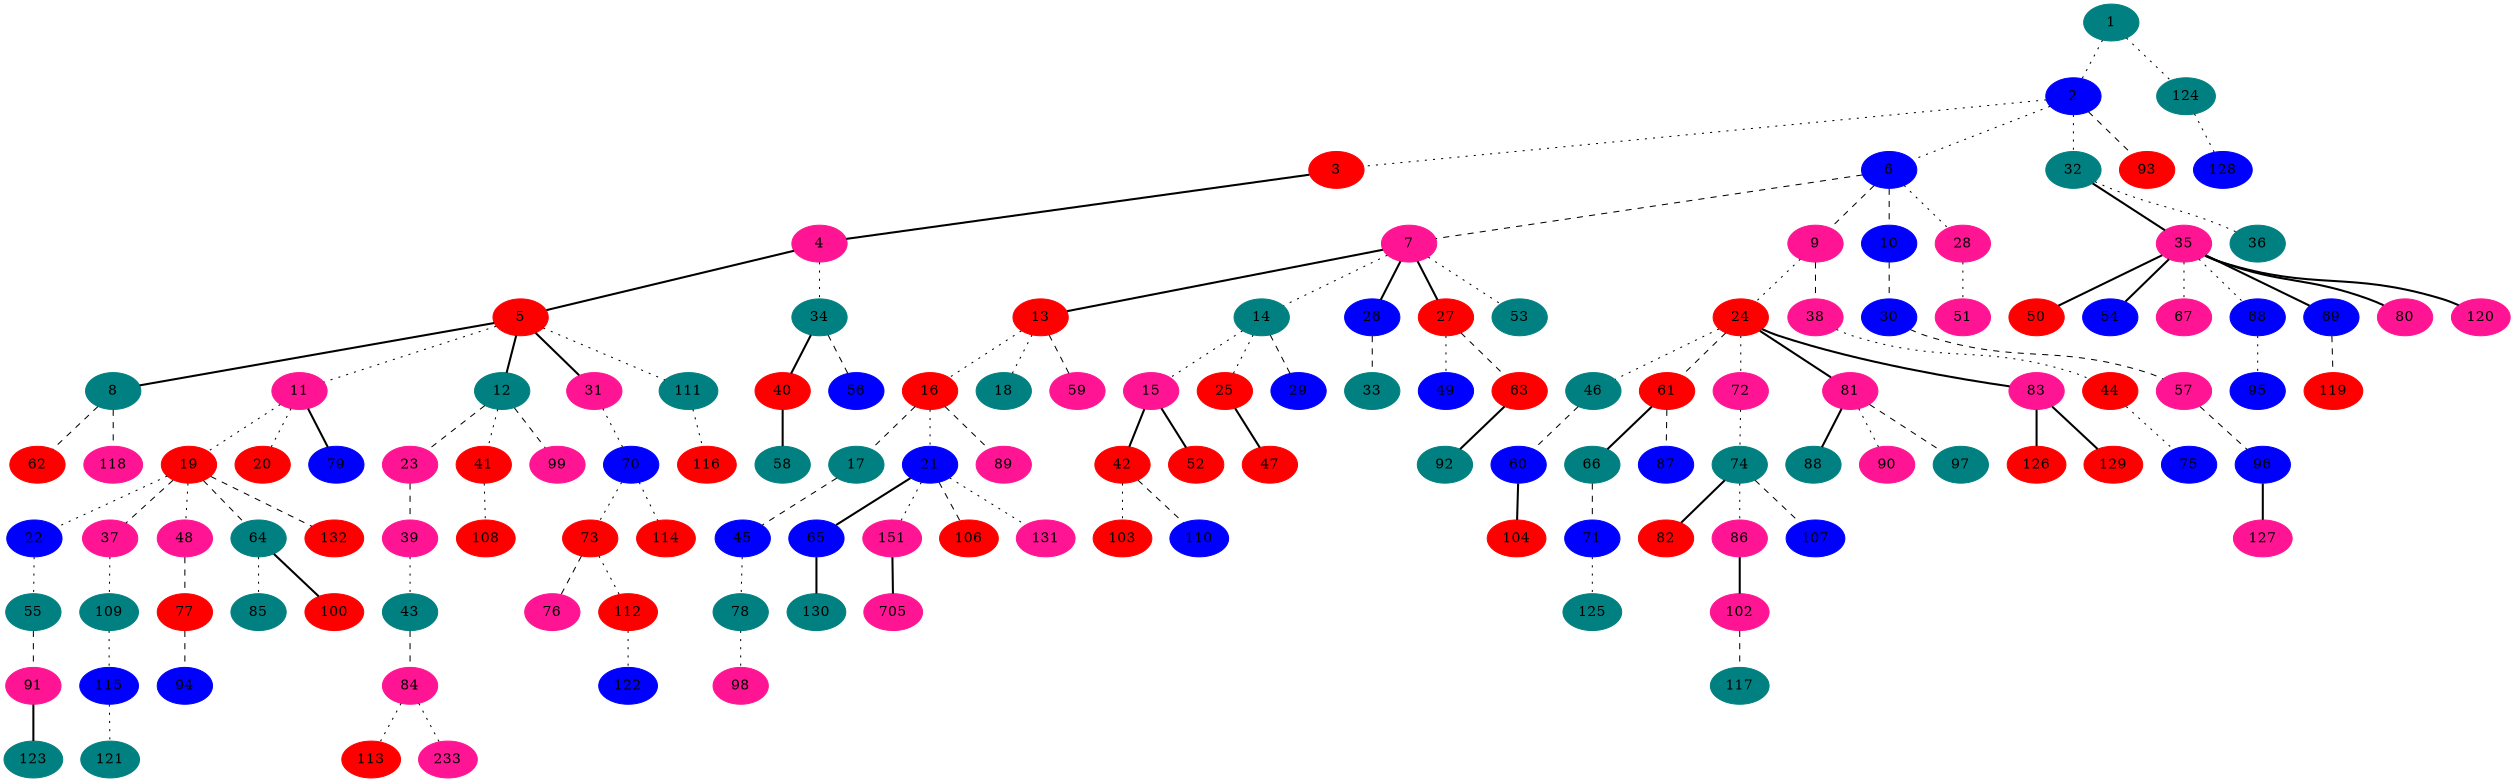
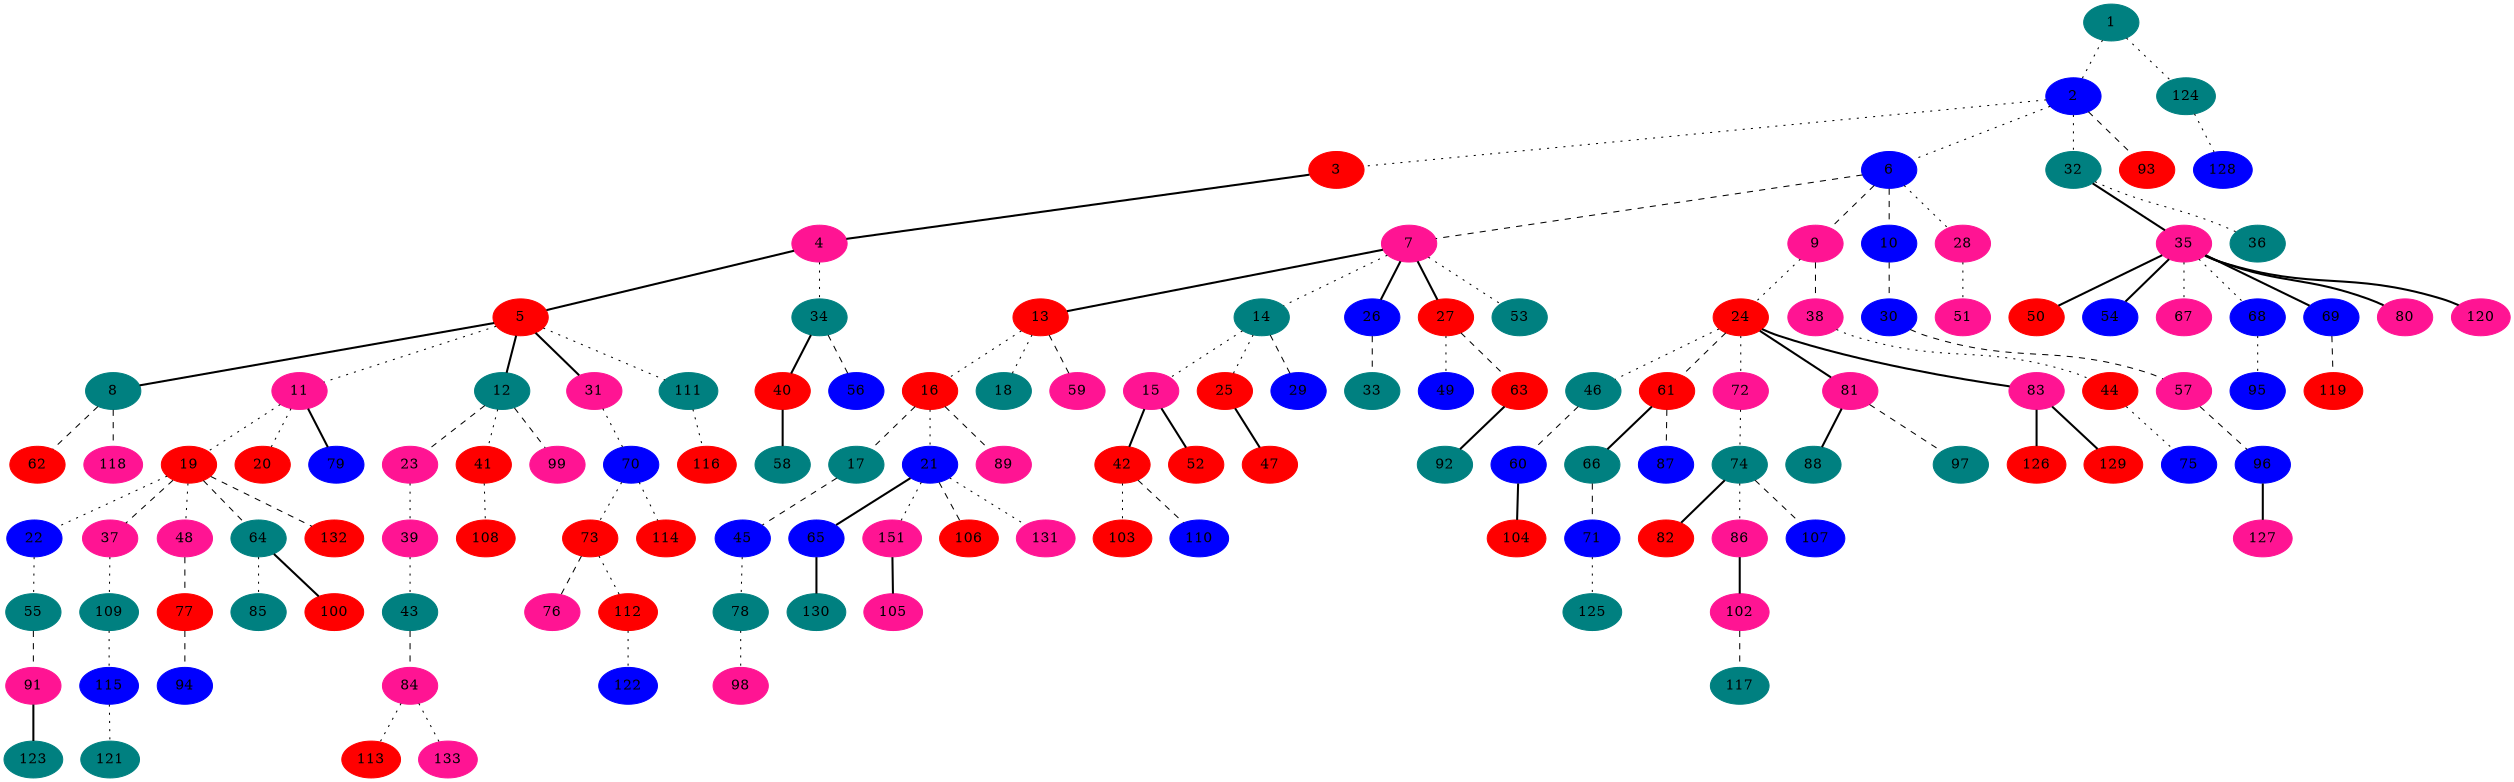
(1887, 465) -> none
(410, 502) -> (410, 502)
(893, 612) -> (893, 612)
(448, 760) -> (448, 760)
